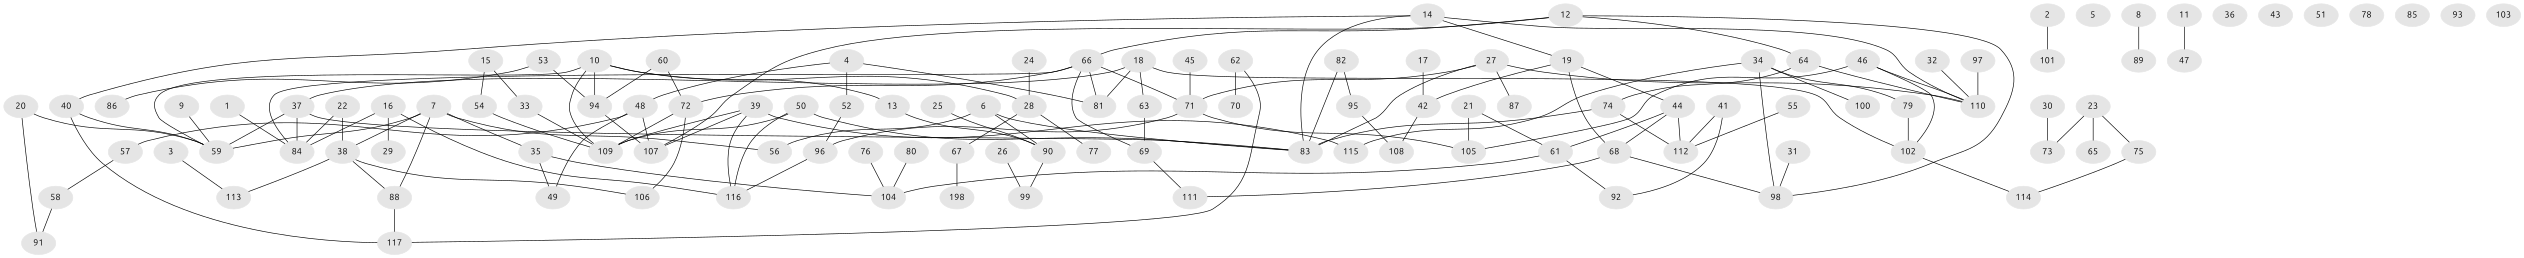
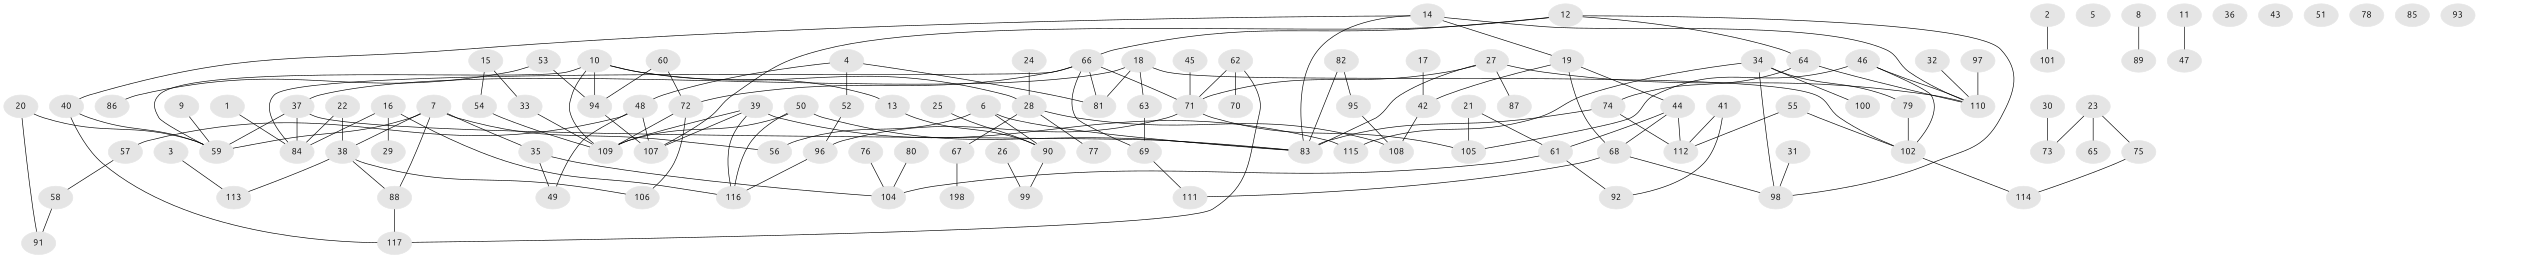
(2504, 15) -> none
none -> (1213, 84)
none -> (1181, 125)
none -> (1850, 130)
